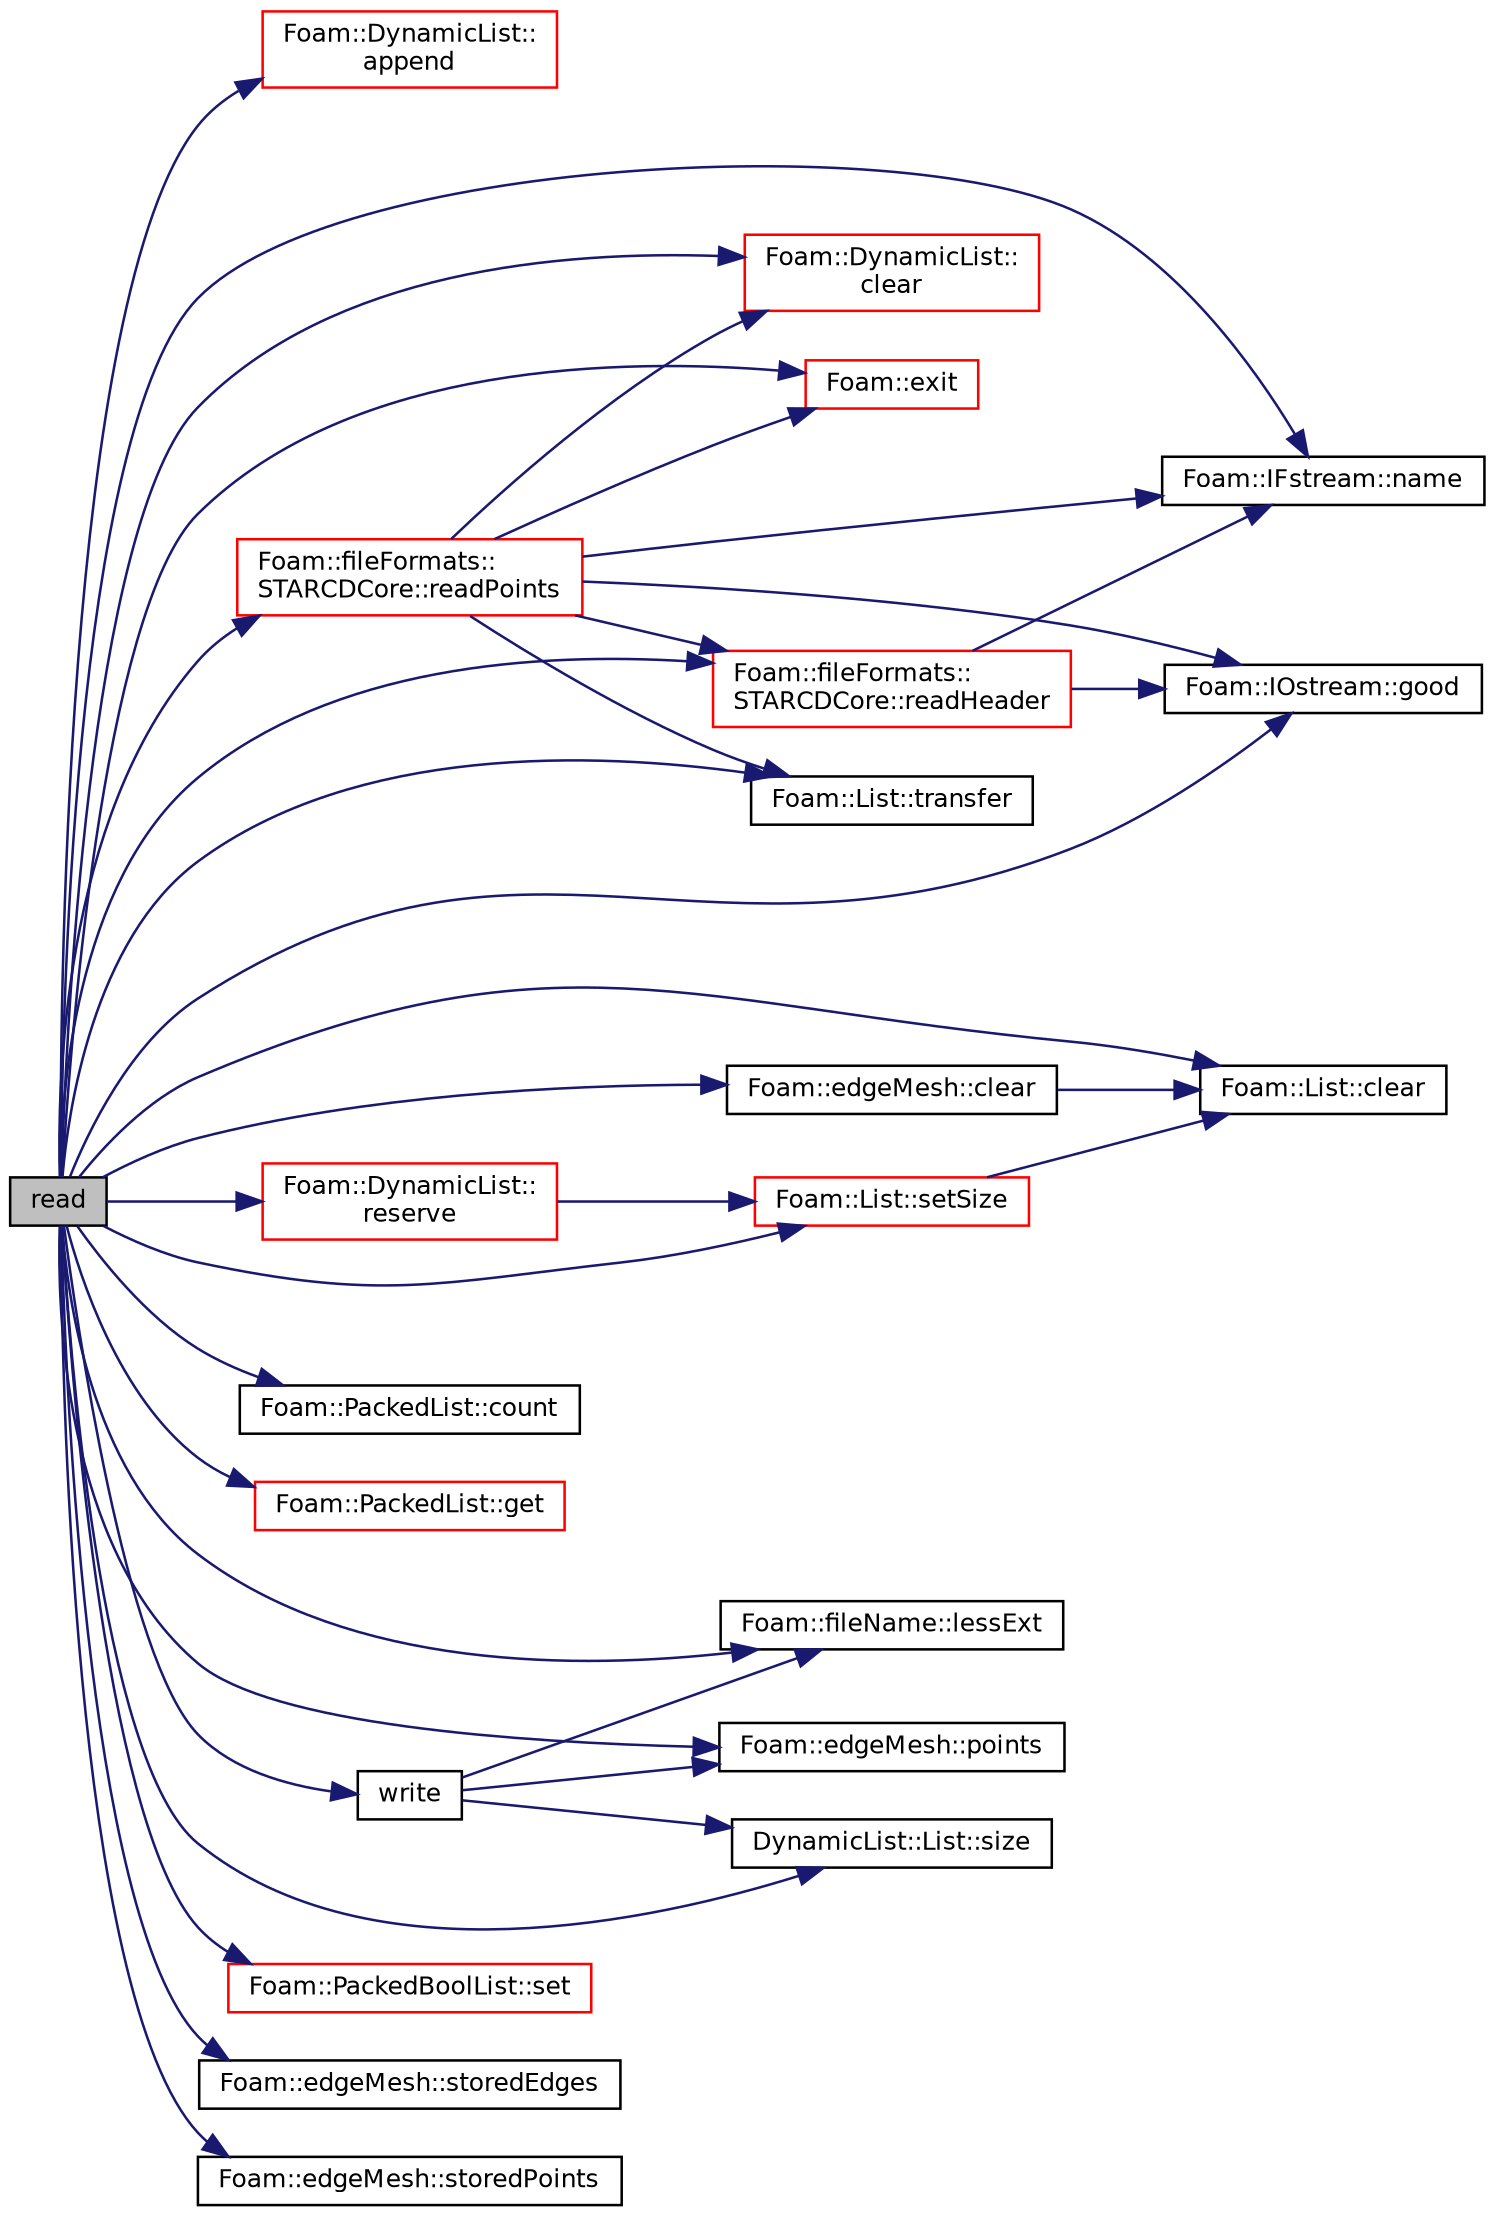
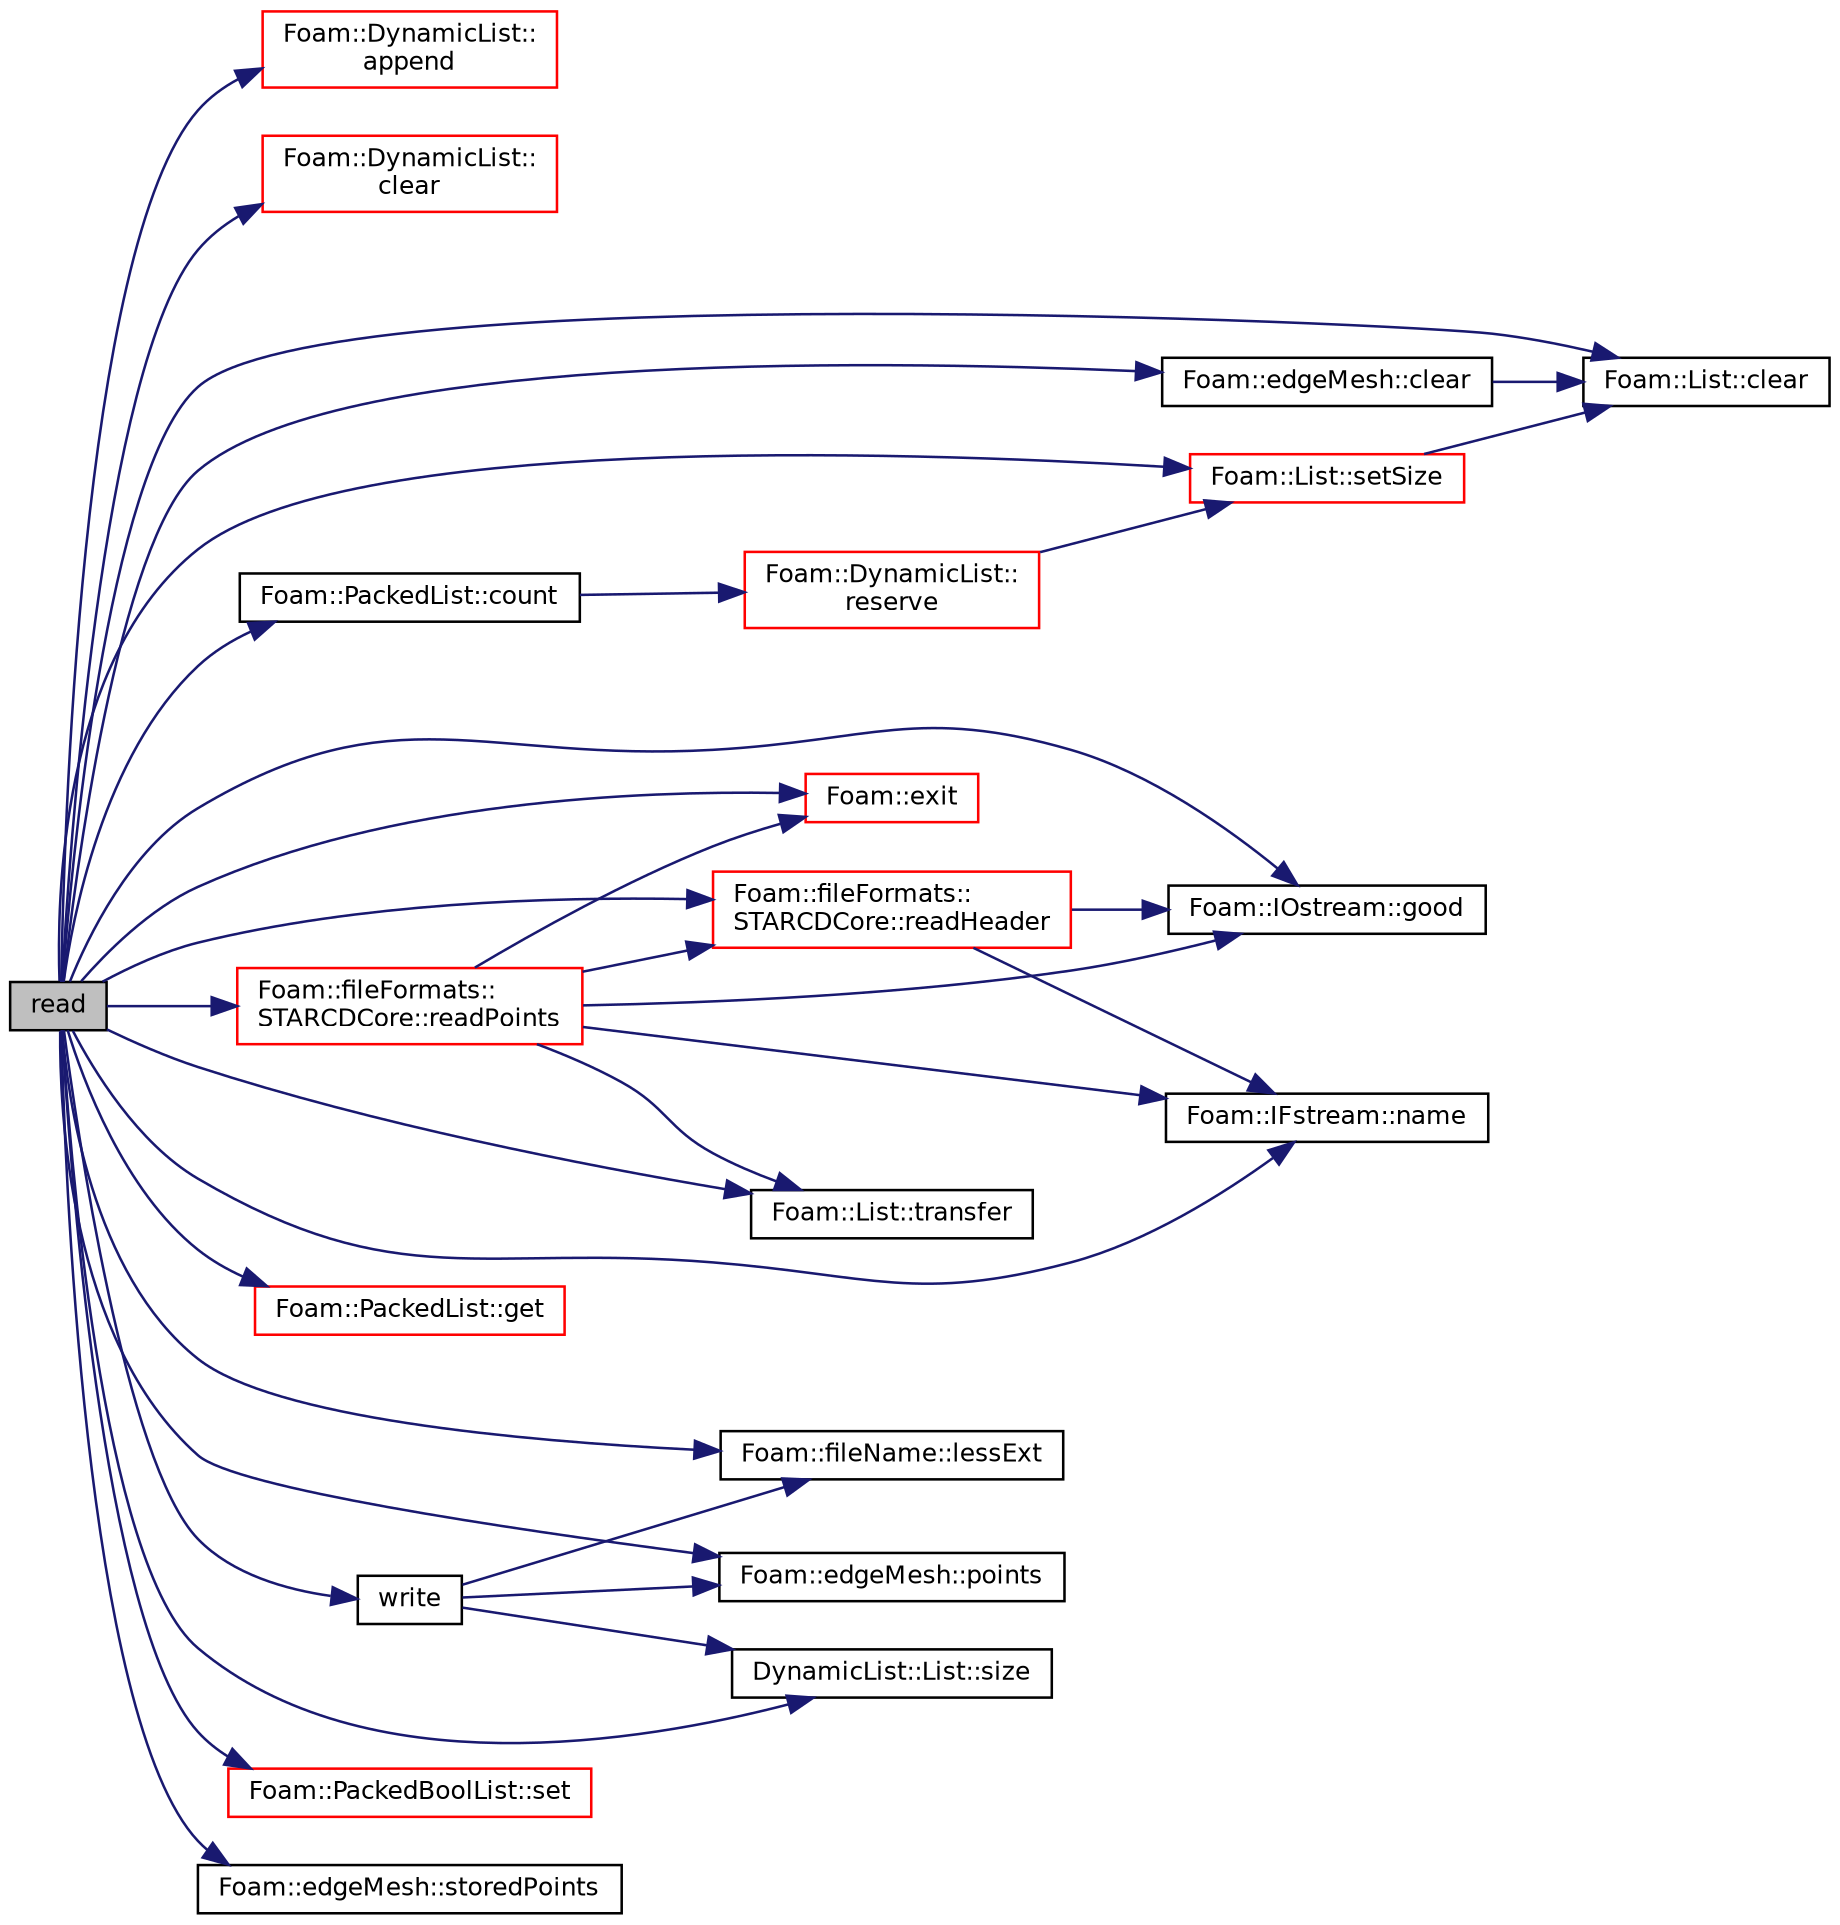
(589, 420) -> none
(172, 1202) -> (649, 594)
(410, 2085) -> none
